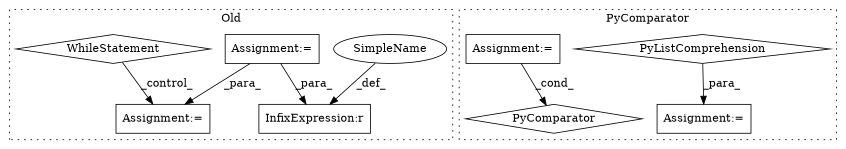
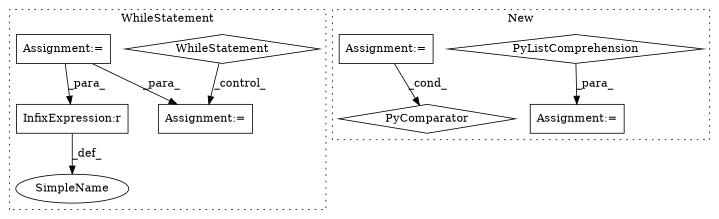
(231, 19) -> (168, 19)
(648, 19) -> (521, 19)
(356, 81) -> (72, 150)
